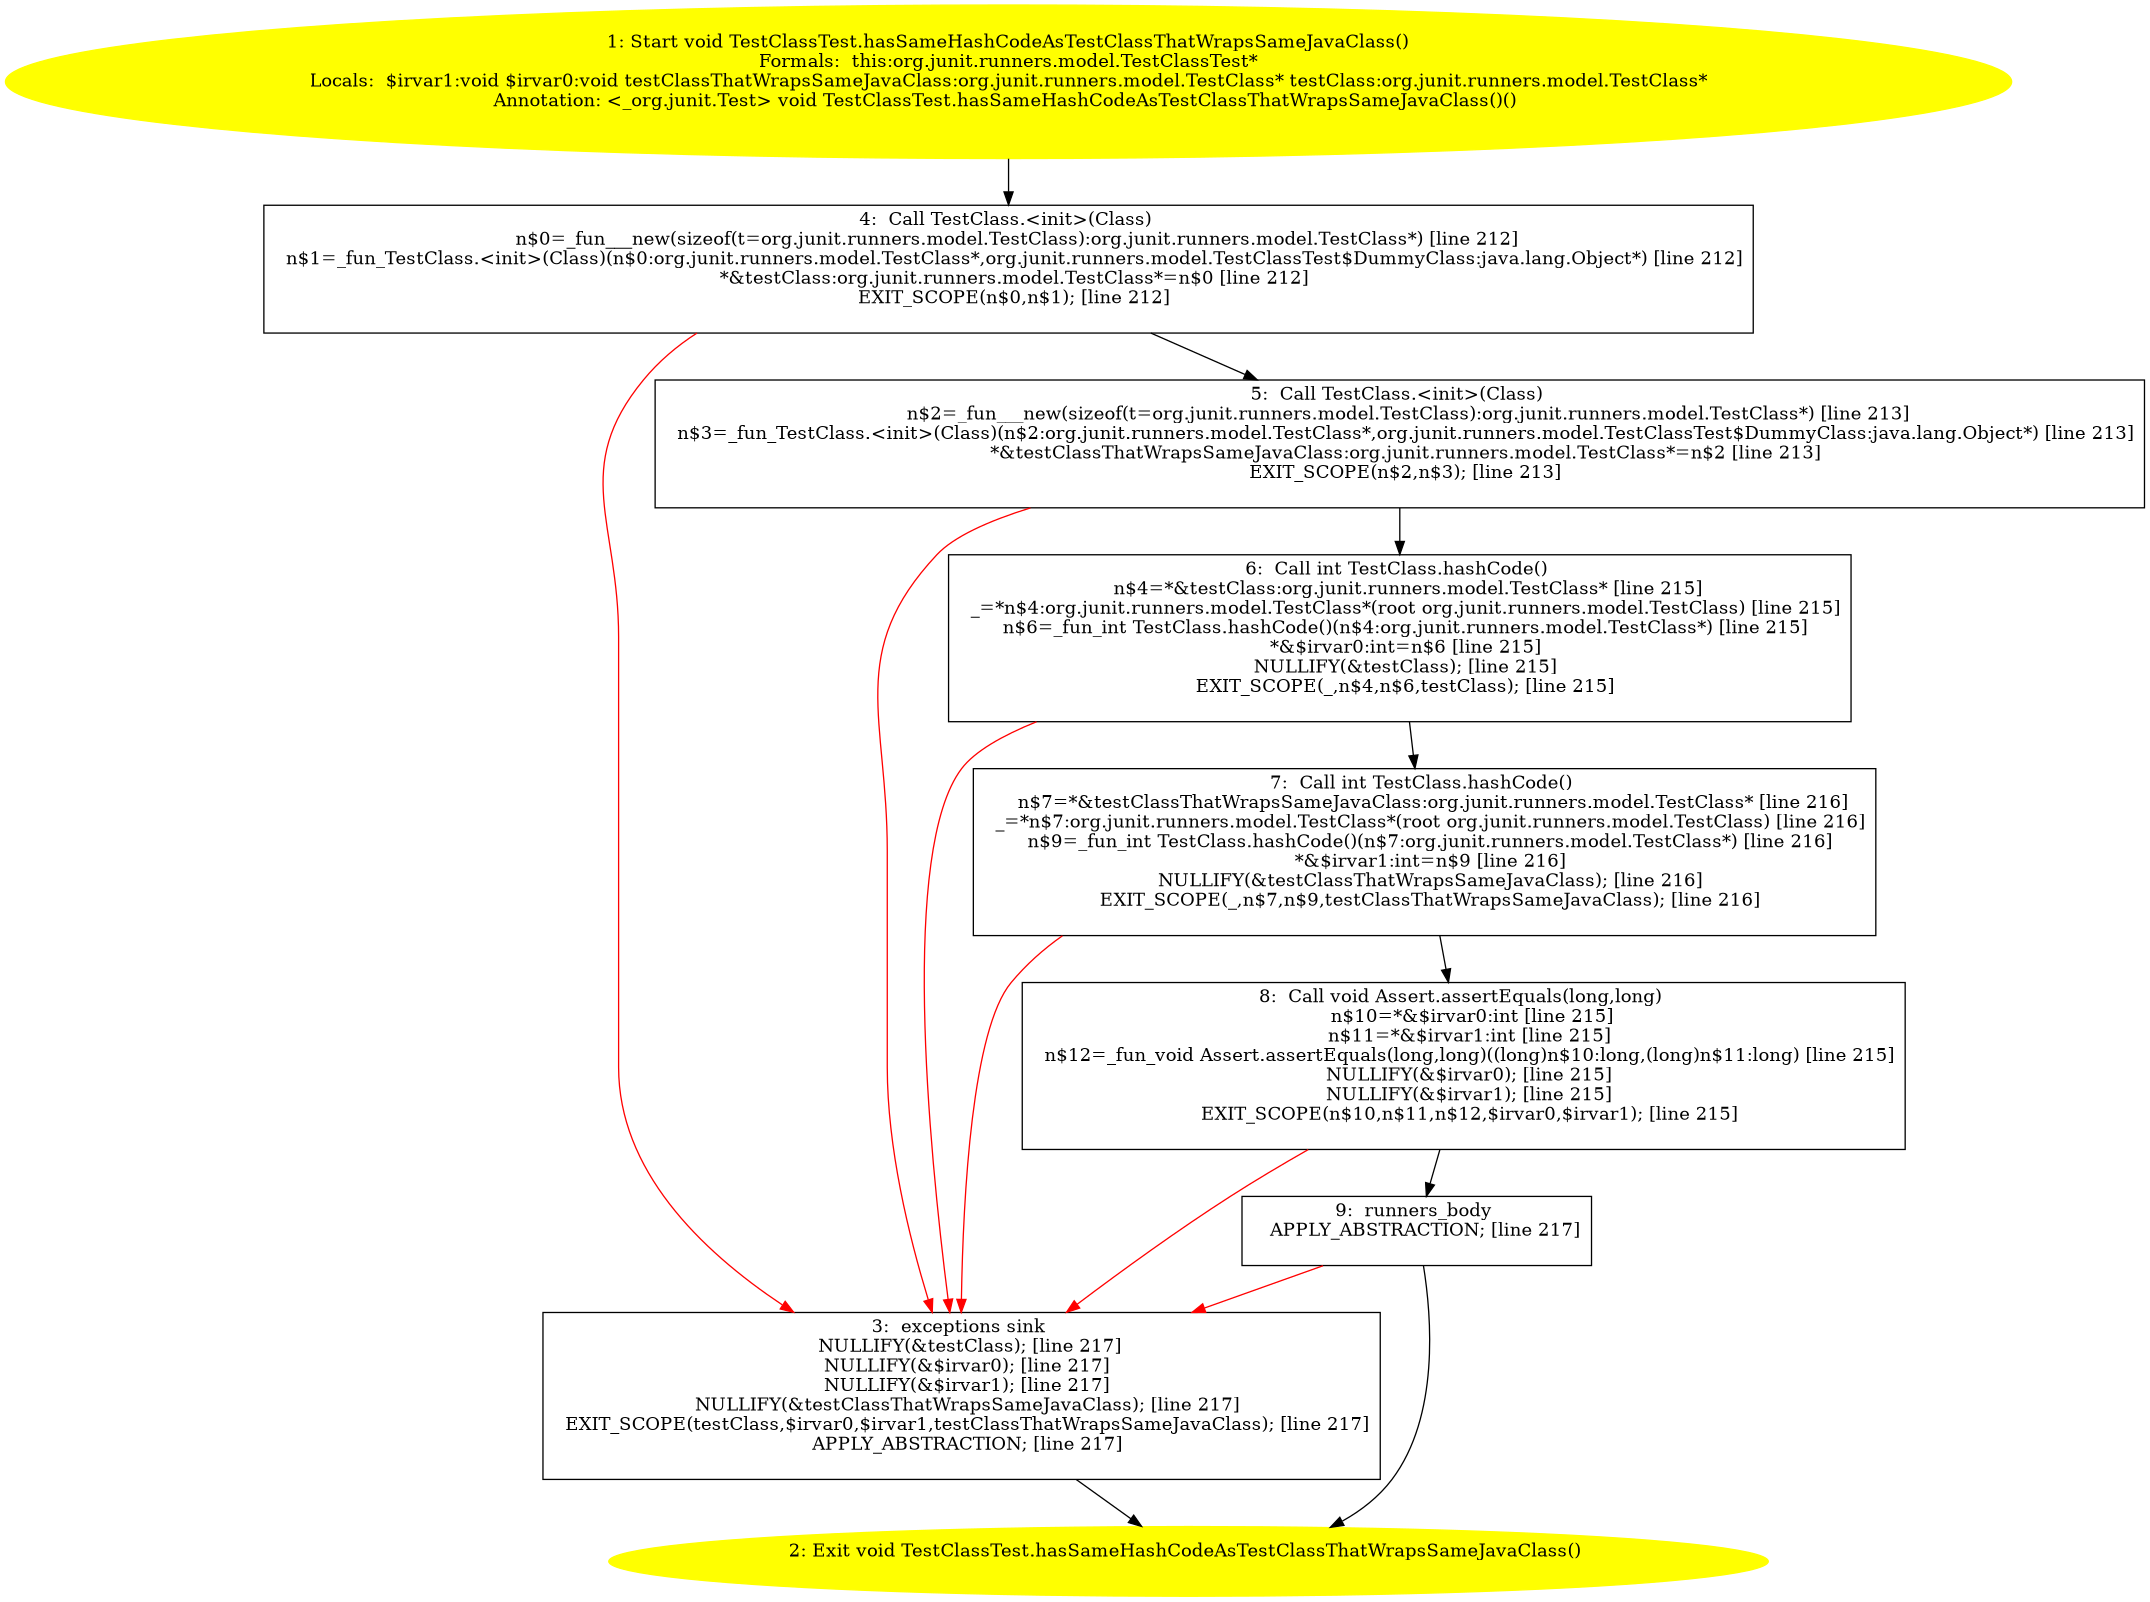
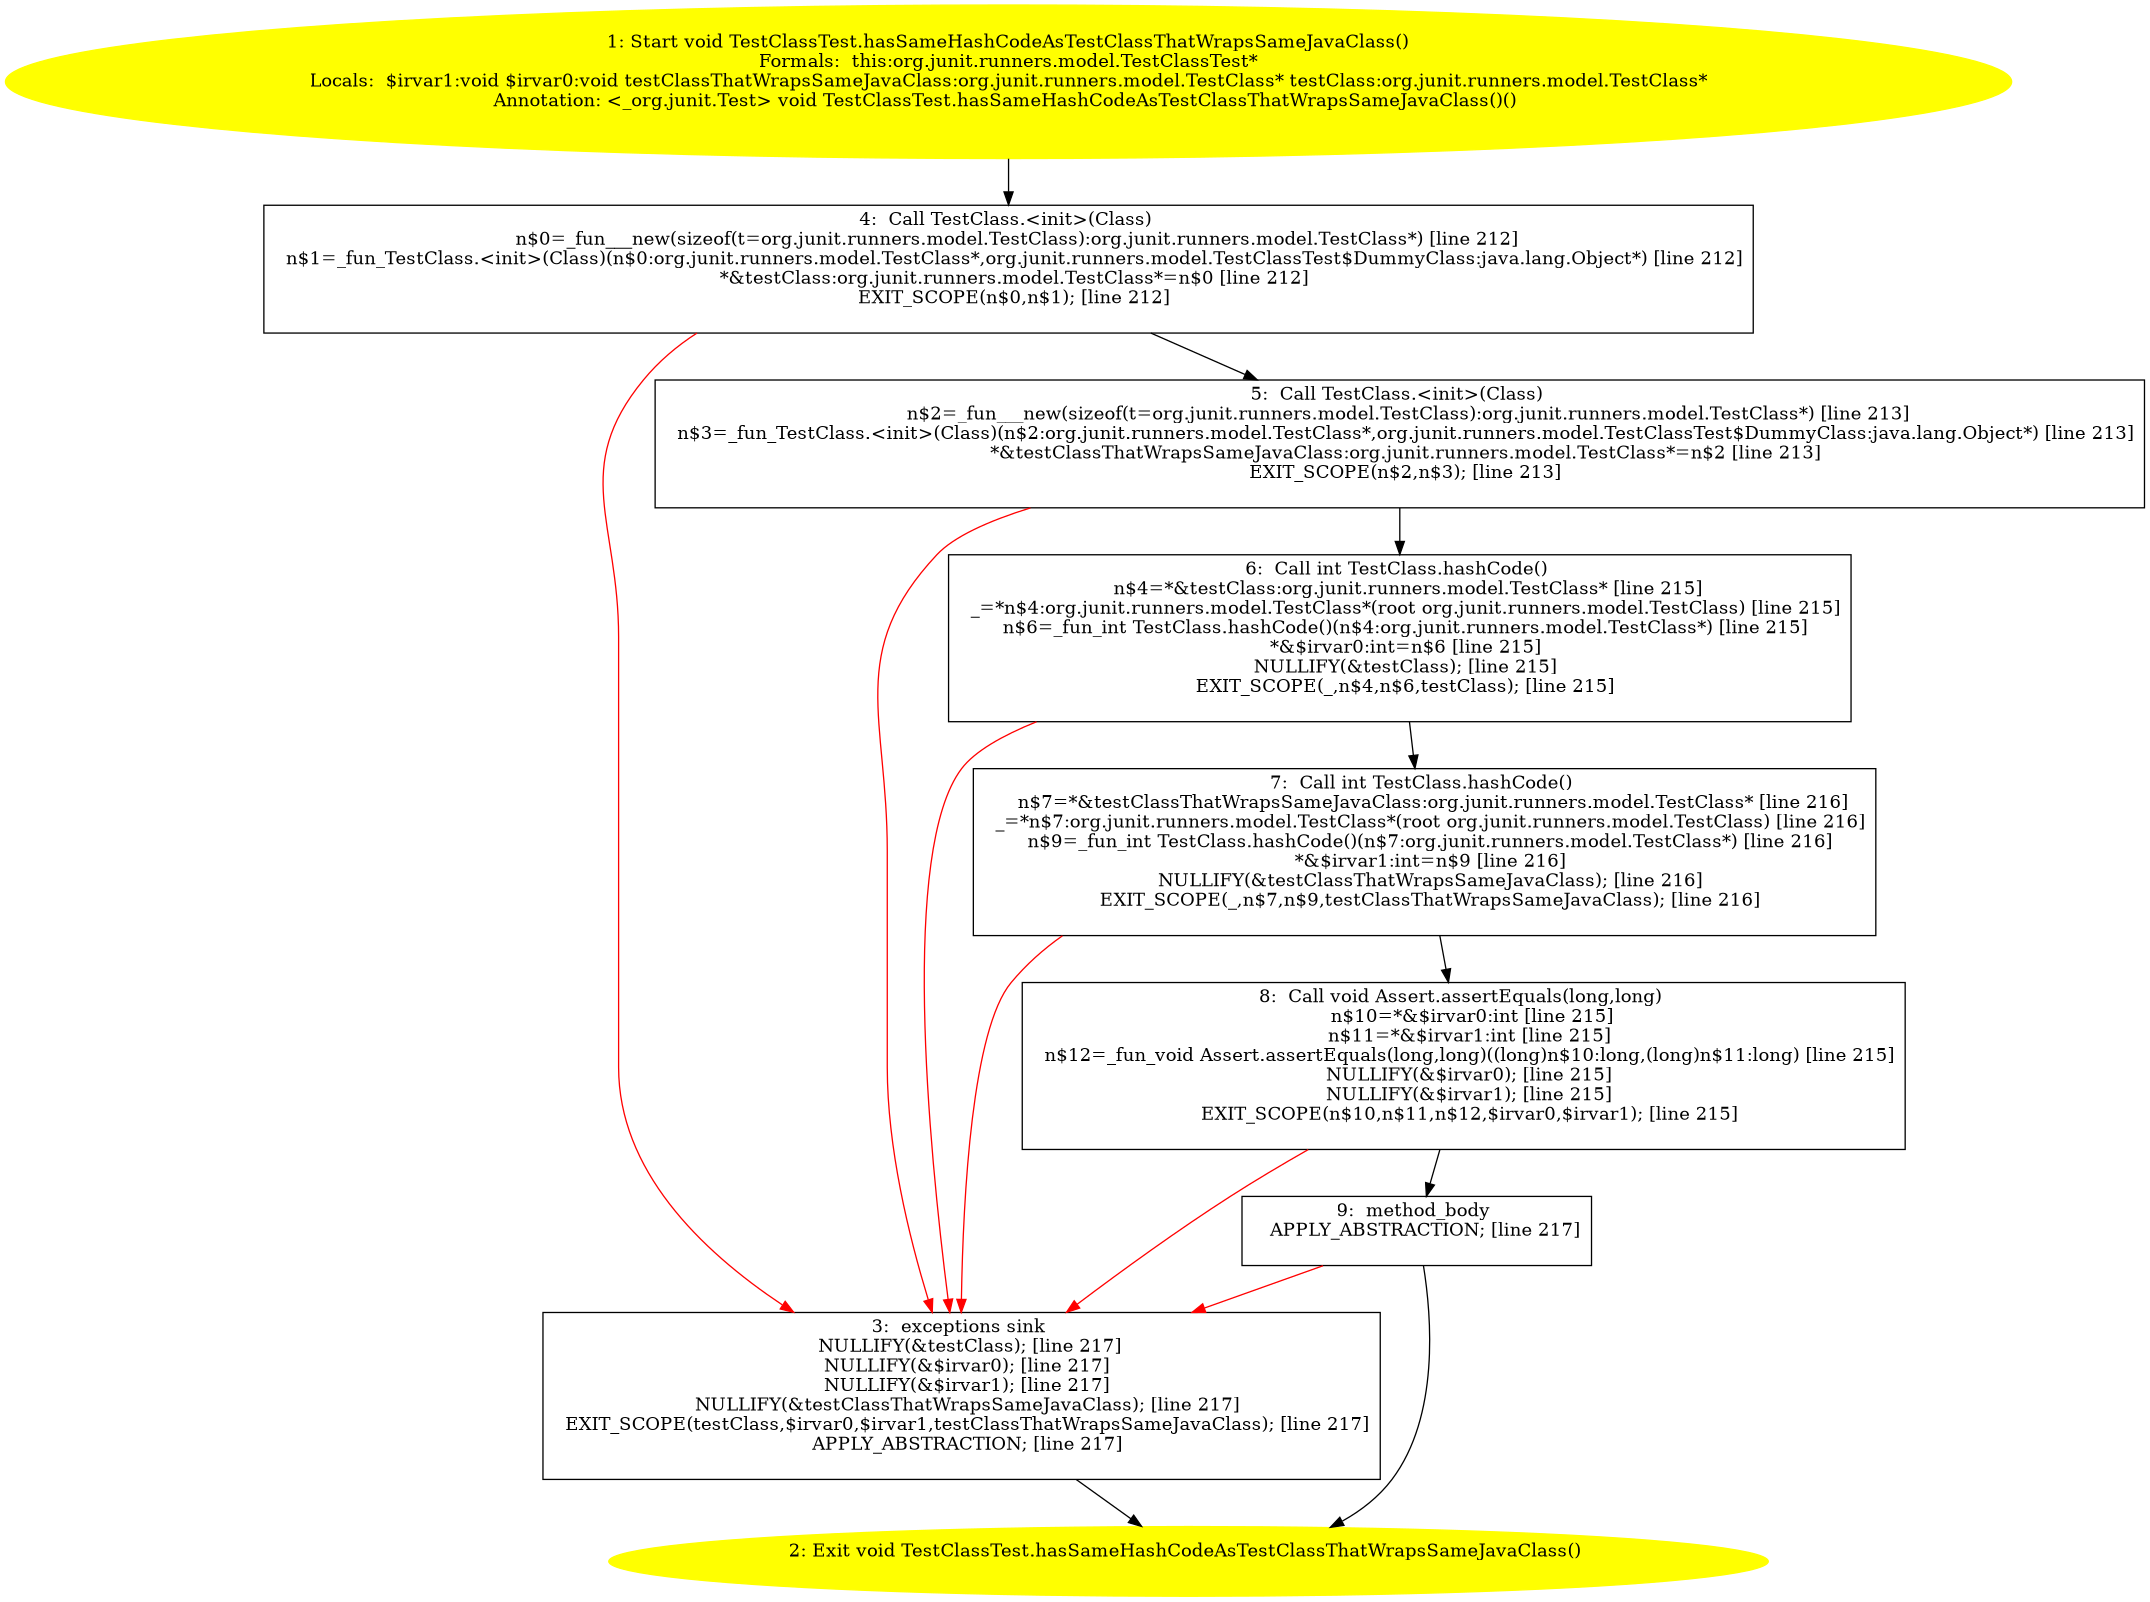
(1417, 1231) -> (1417, 1231)
